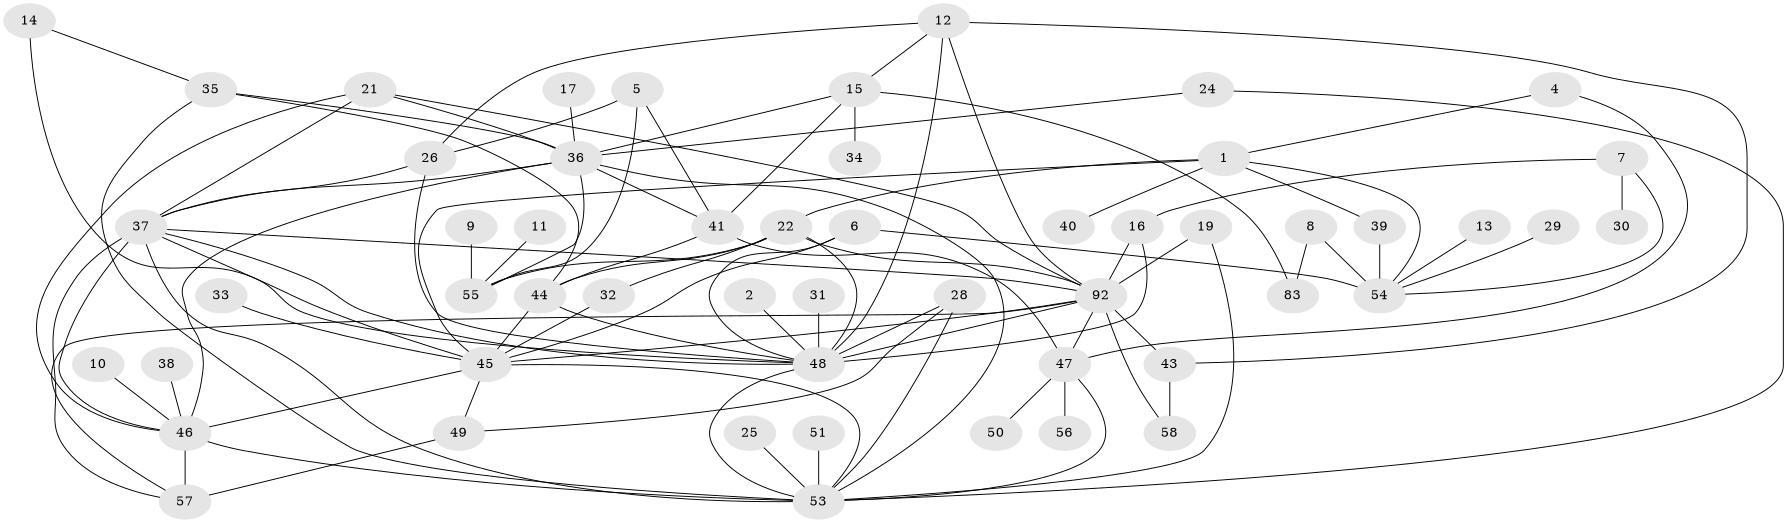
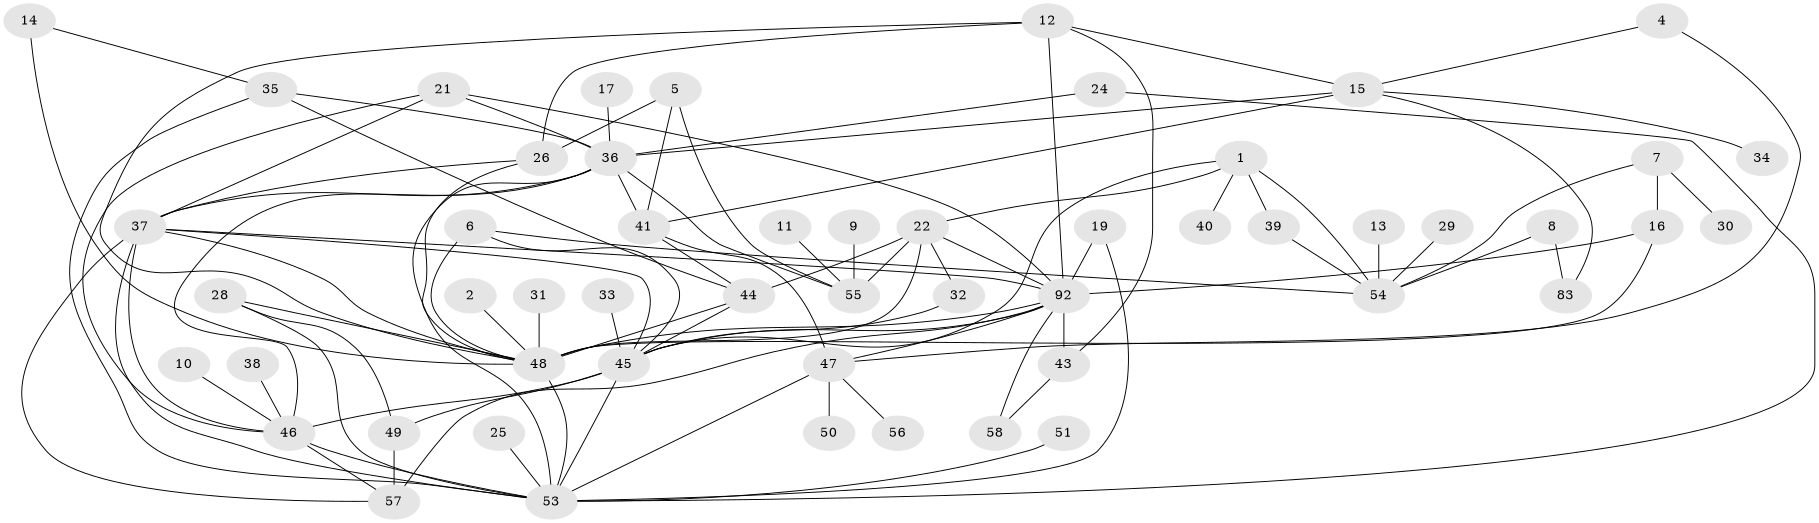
(1390, 124) -> (1510, 55)
